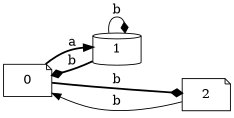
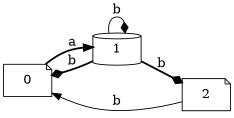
(112, 88) -> (157, 69)
